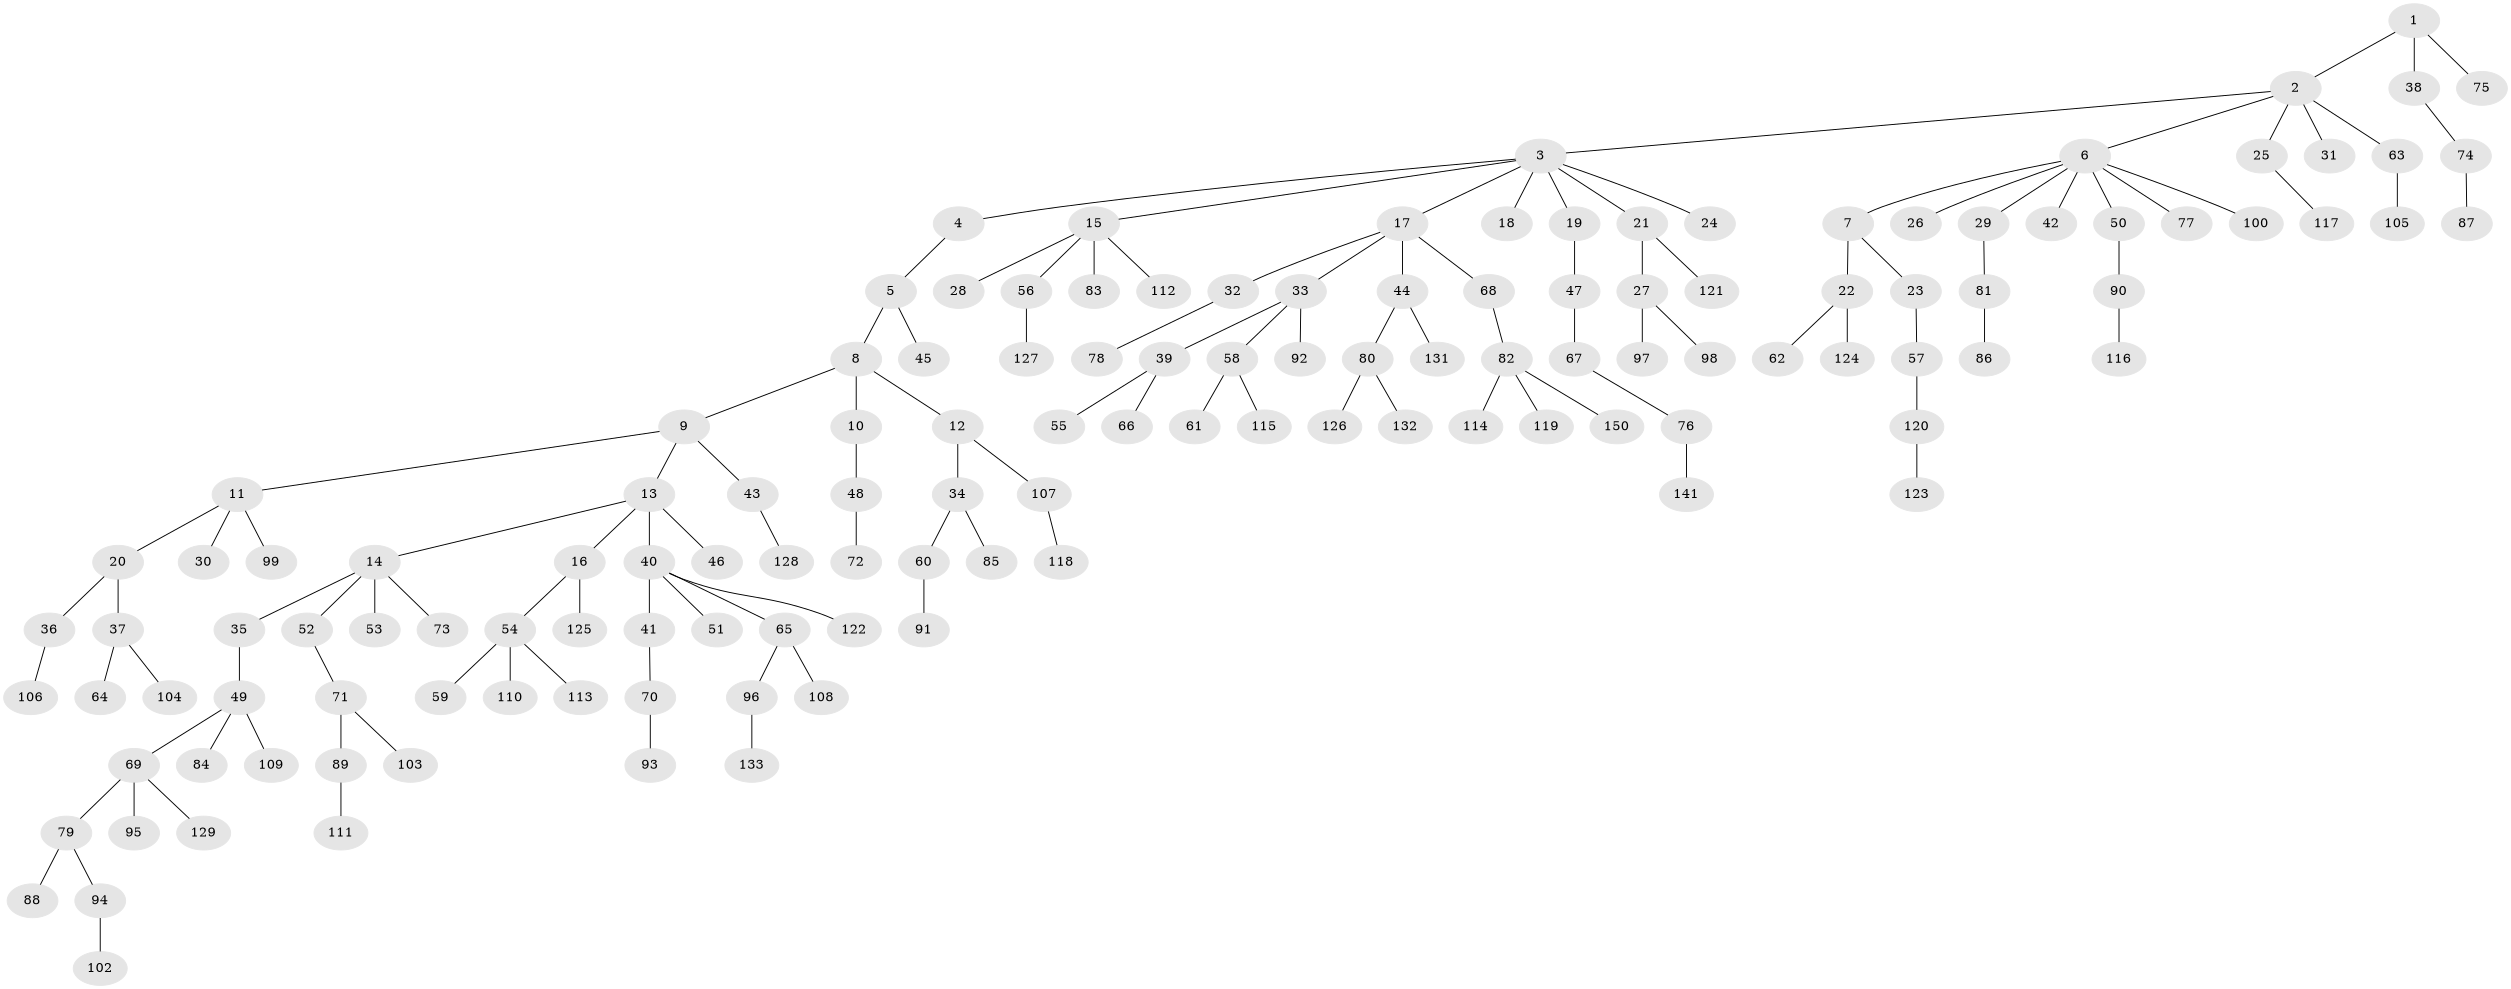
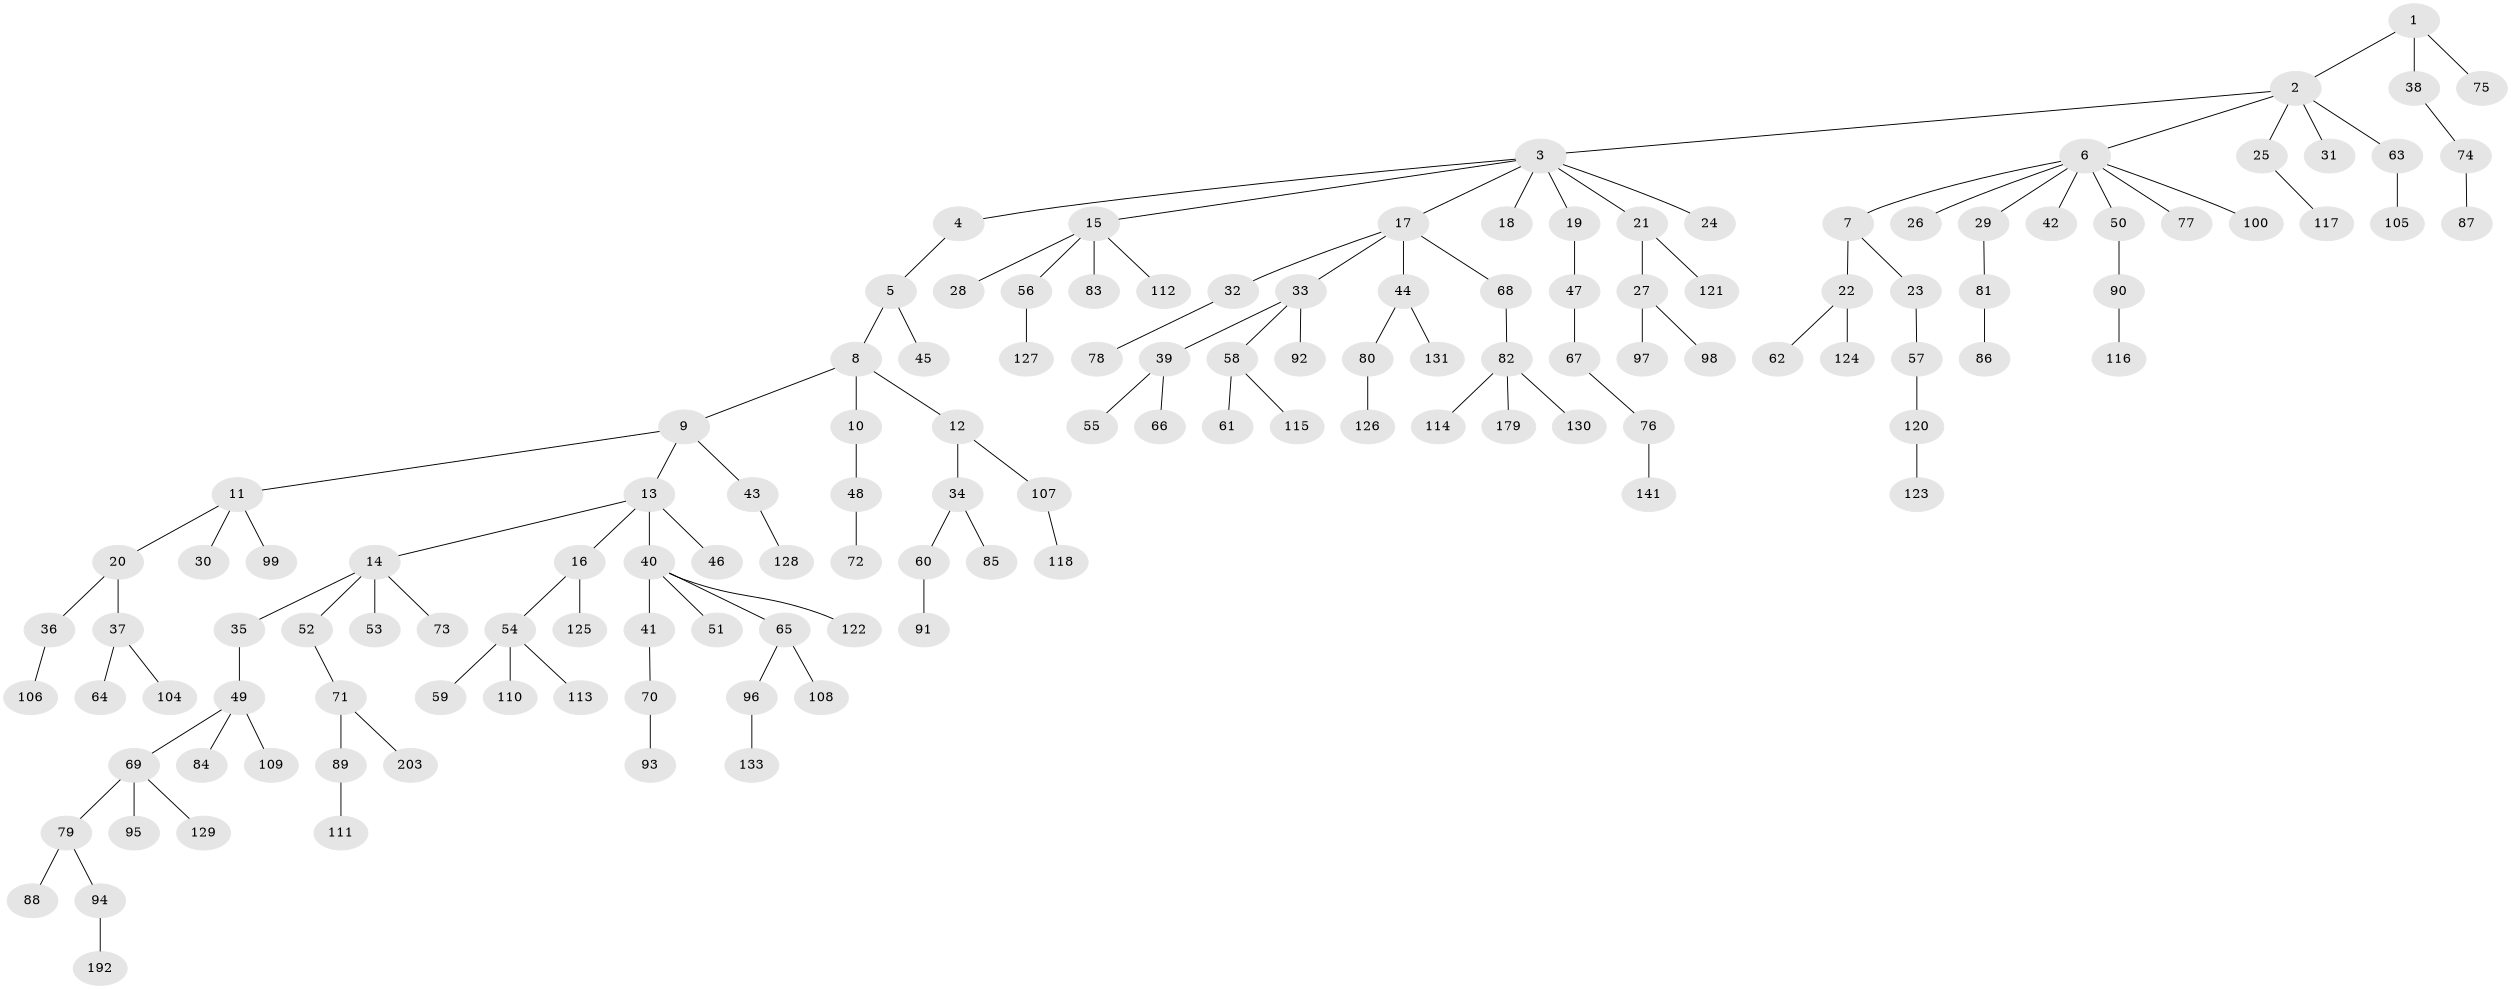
(1405, 427) -> none
(1546, 427) -> (1509, 427)
(1617, 427) -> (1579, 427)
(411, 765) -> (411, 765)
(100, 968) -> (100, 968)
